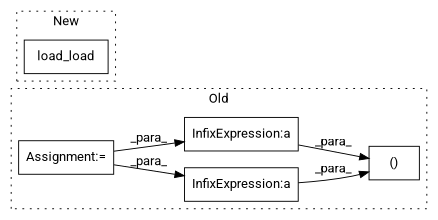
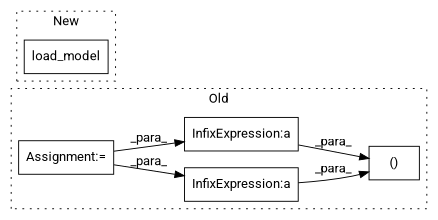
(66, 57) -> (66, 57)
